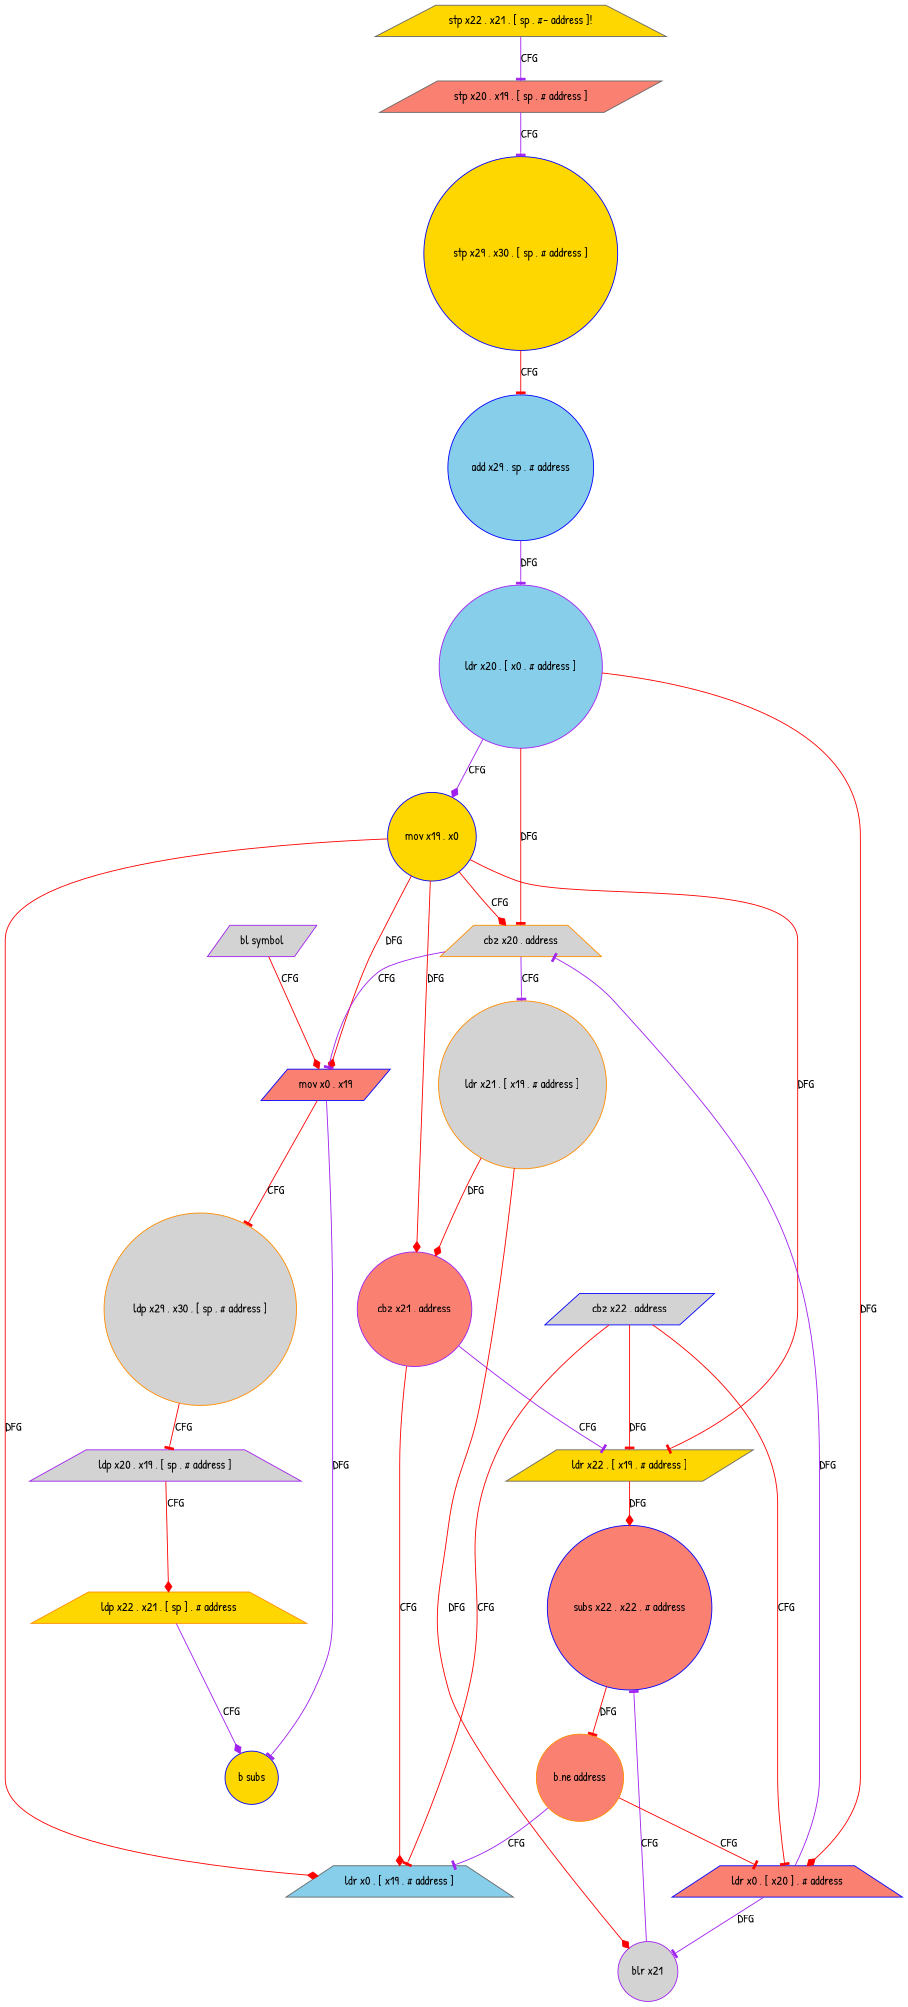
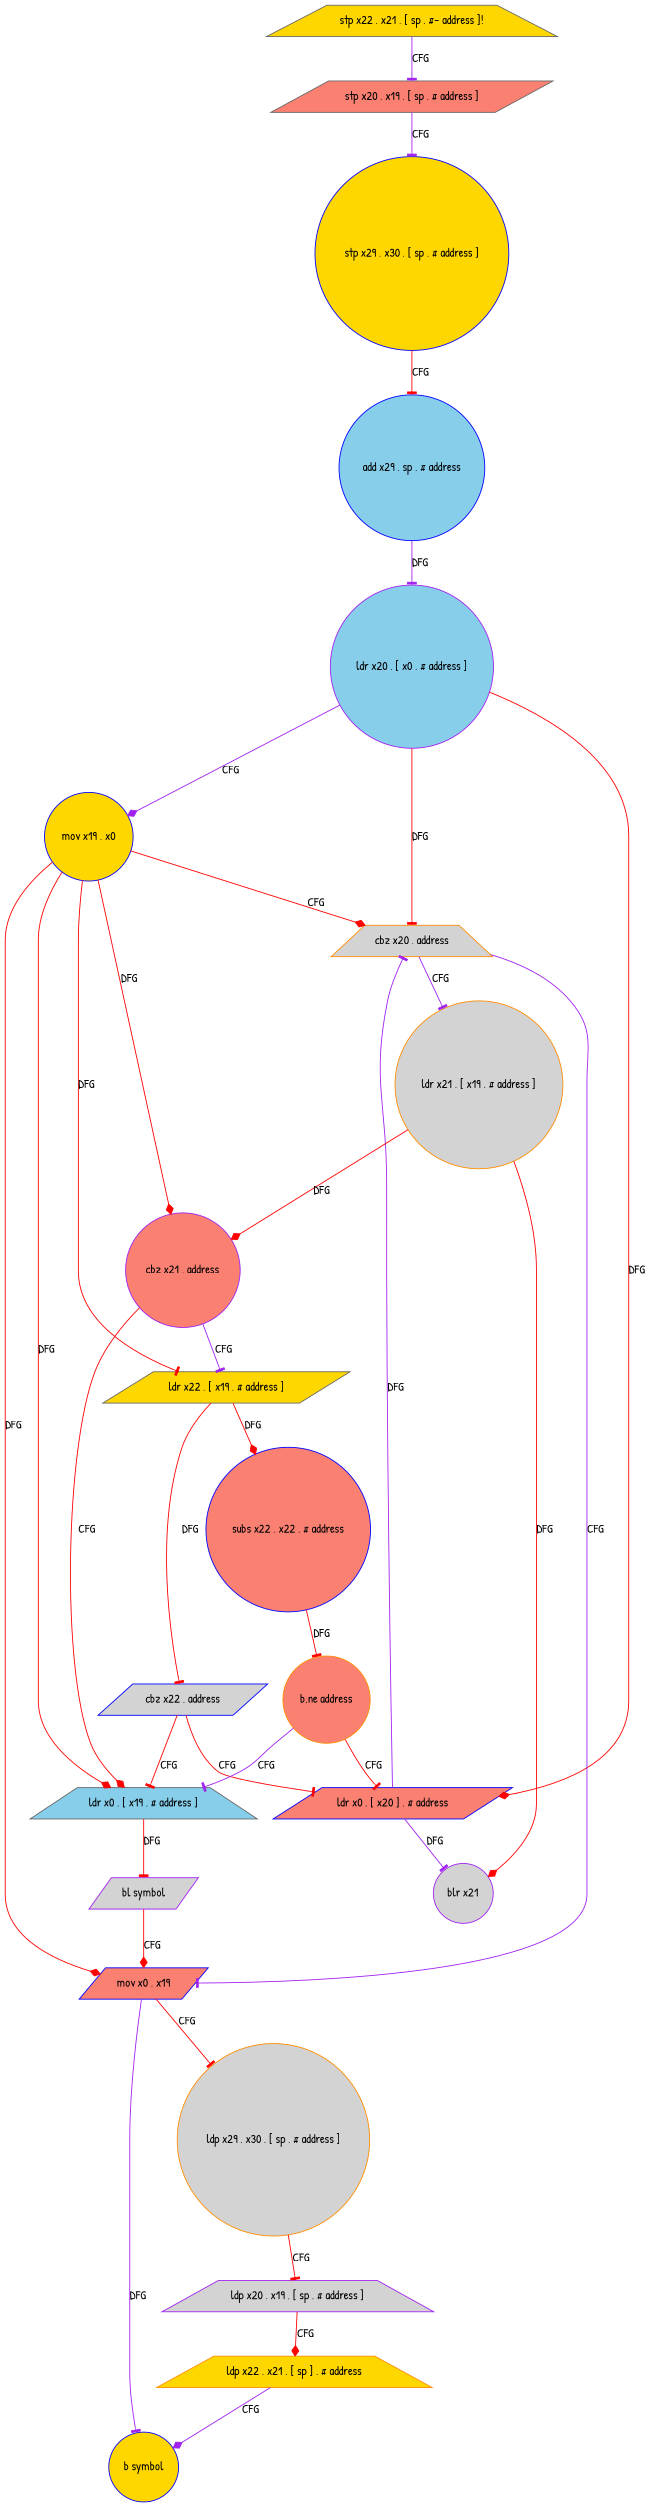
(630, 1385) -> (167, 1537)
(252, 1778) -> (144, 2467)
(640, 1818) -> none
none -> (144, 1846)
(787, 1881) -> (393, 1803)
